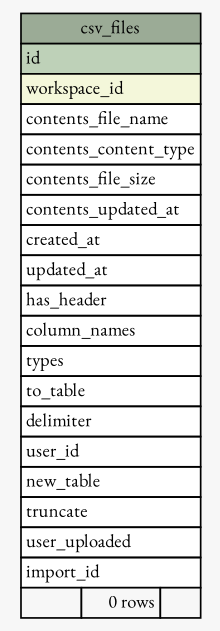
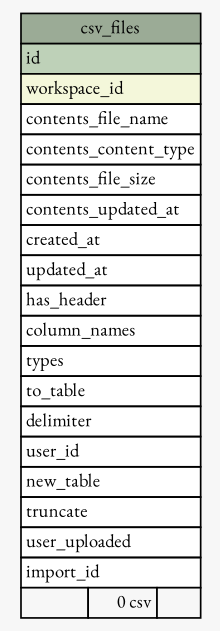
(132, 602) -> (134, 602)
